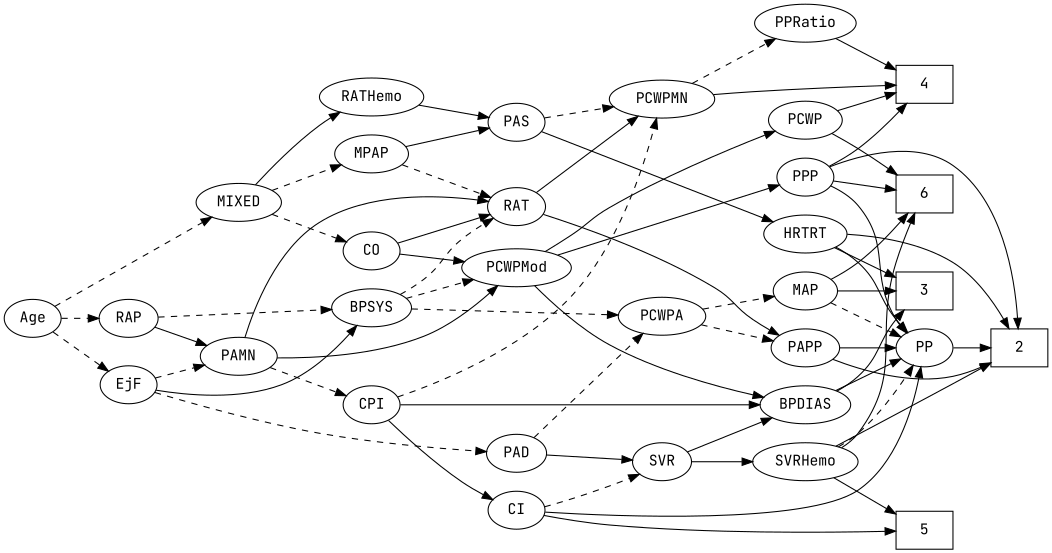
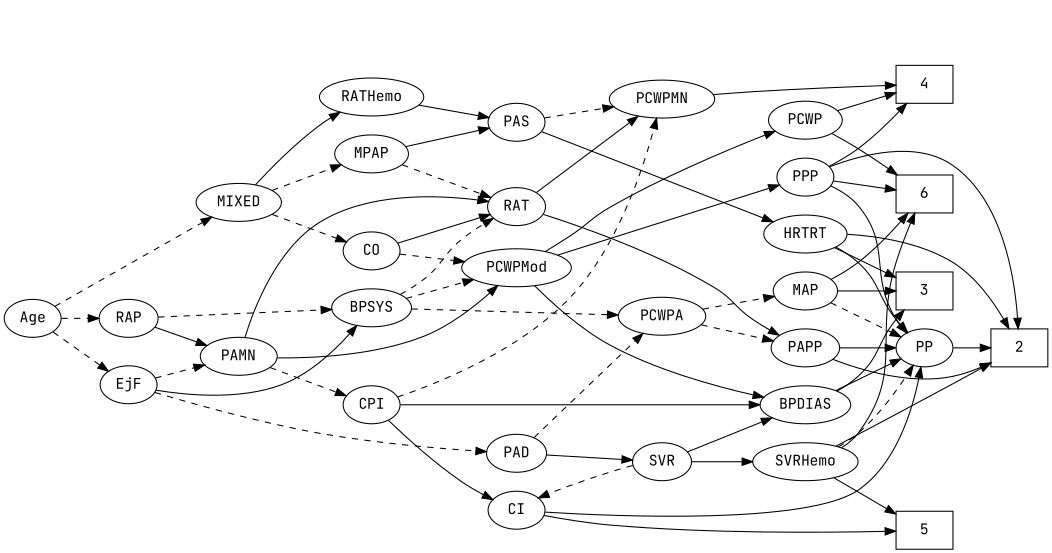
(805, 23) -> none
(427, 257) -> (427, 257)
(587, 494) -> (590, 479)
